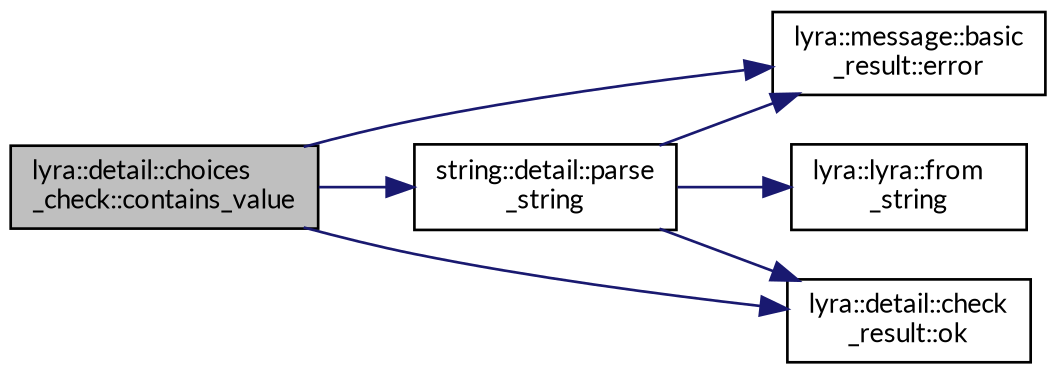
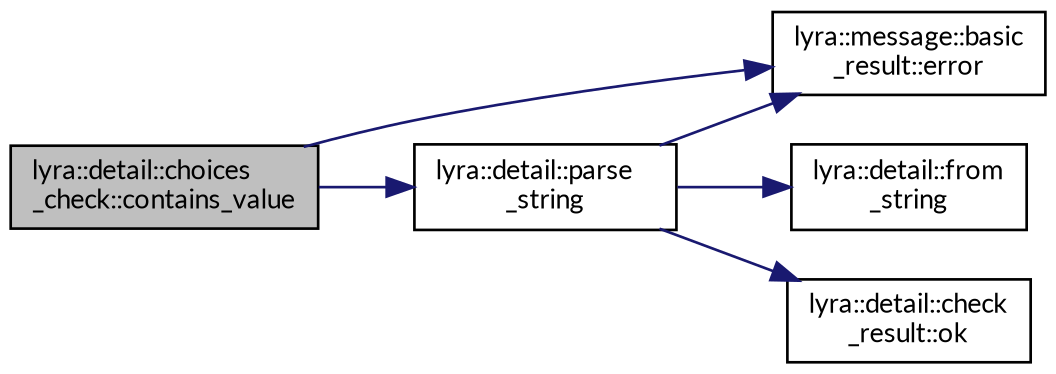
(545, 187) -> (545, 187)
(909, 187) -> (909, 187)
(531, 275) -> none
